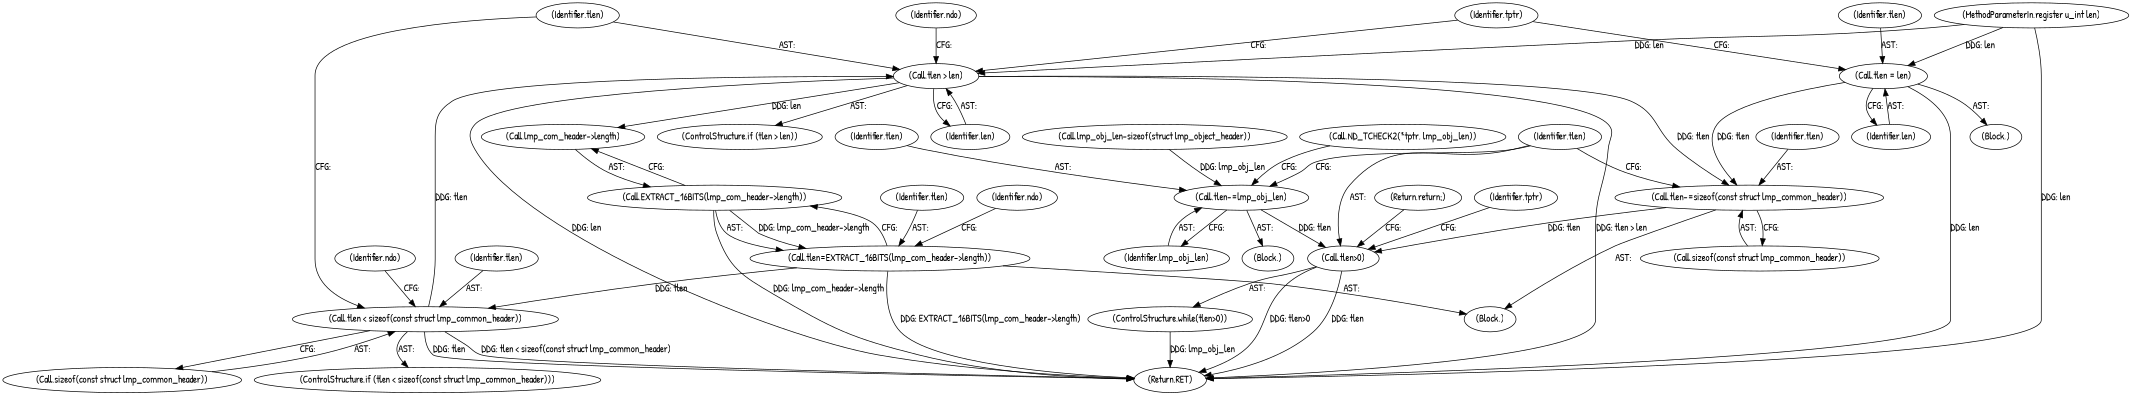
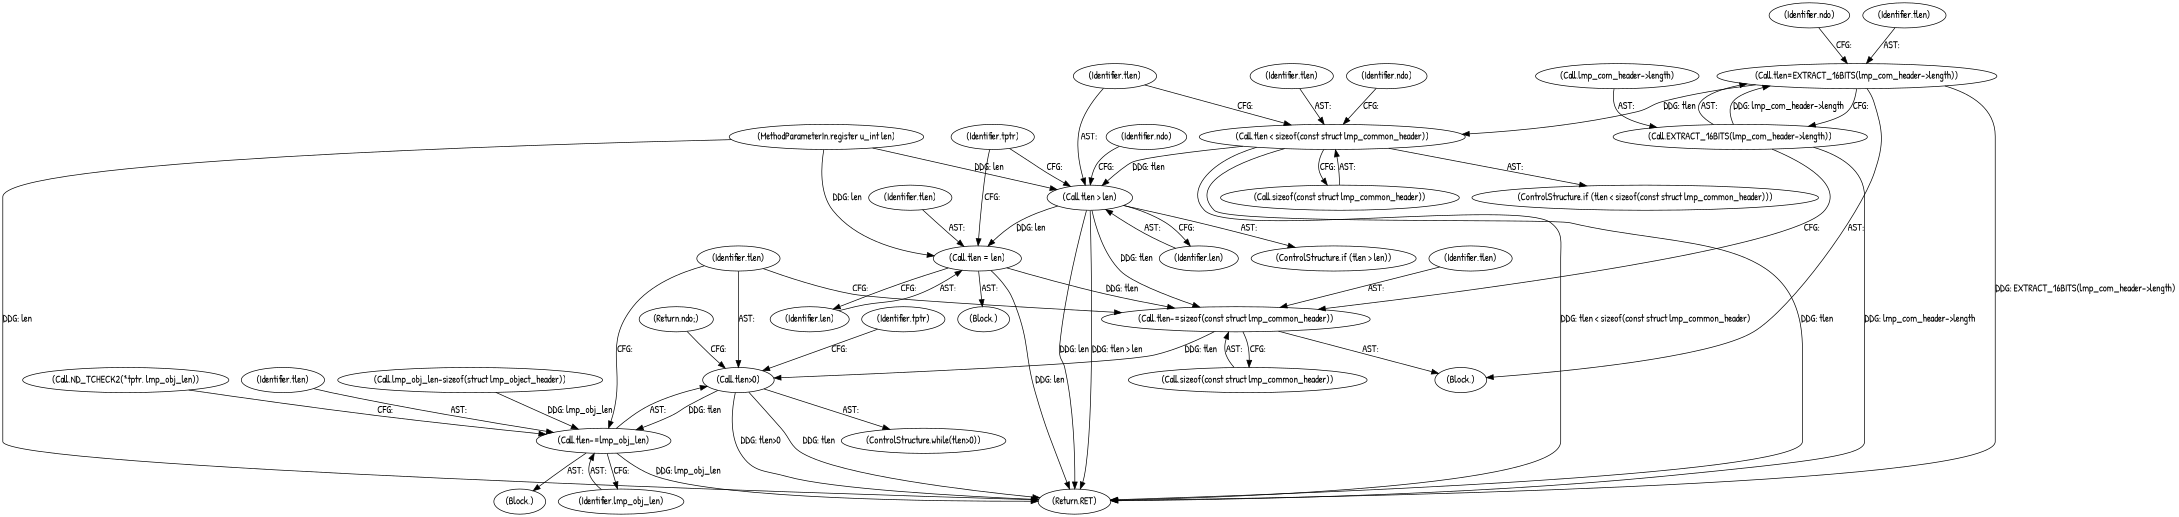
(762, 105) -> (1023, 219)
(642, 168) -> (1625, 266)
(1418, 198) -> (676, 319)
(1315, 228) -> (659, 410)
(1170, 346) -> (851, 498)
none -> (681, 410)
